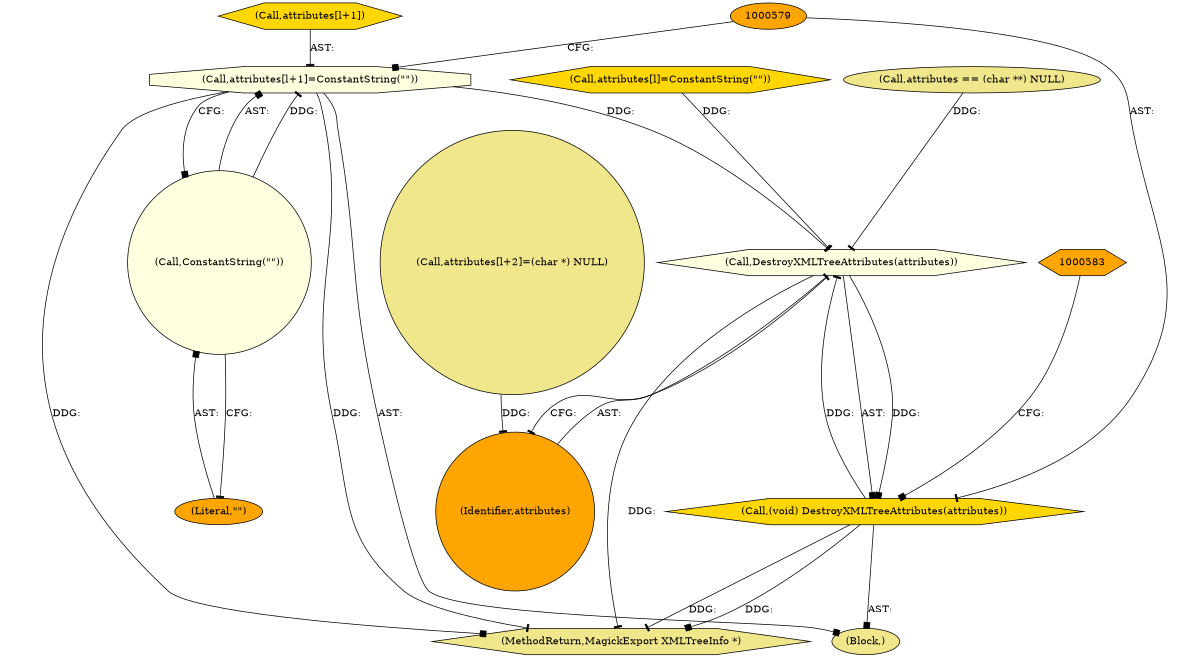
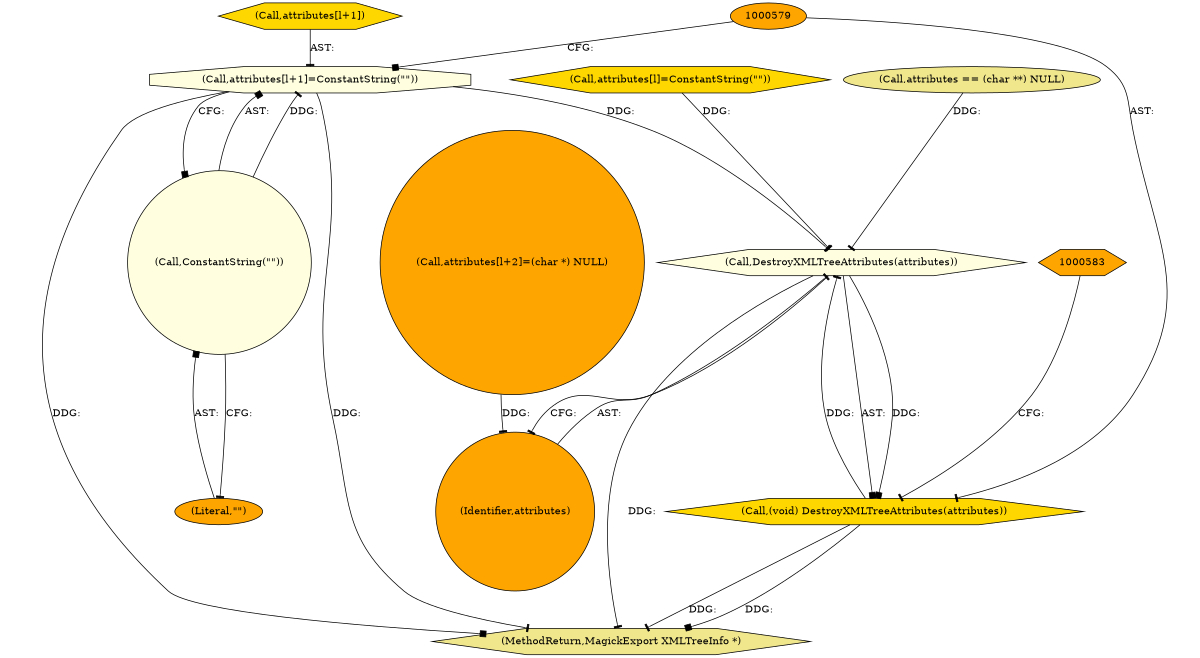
(512, 263) -> (512, 263)
(1020, 409) -> (1020, 409)
(866, 642) -> none
